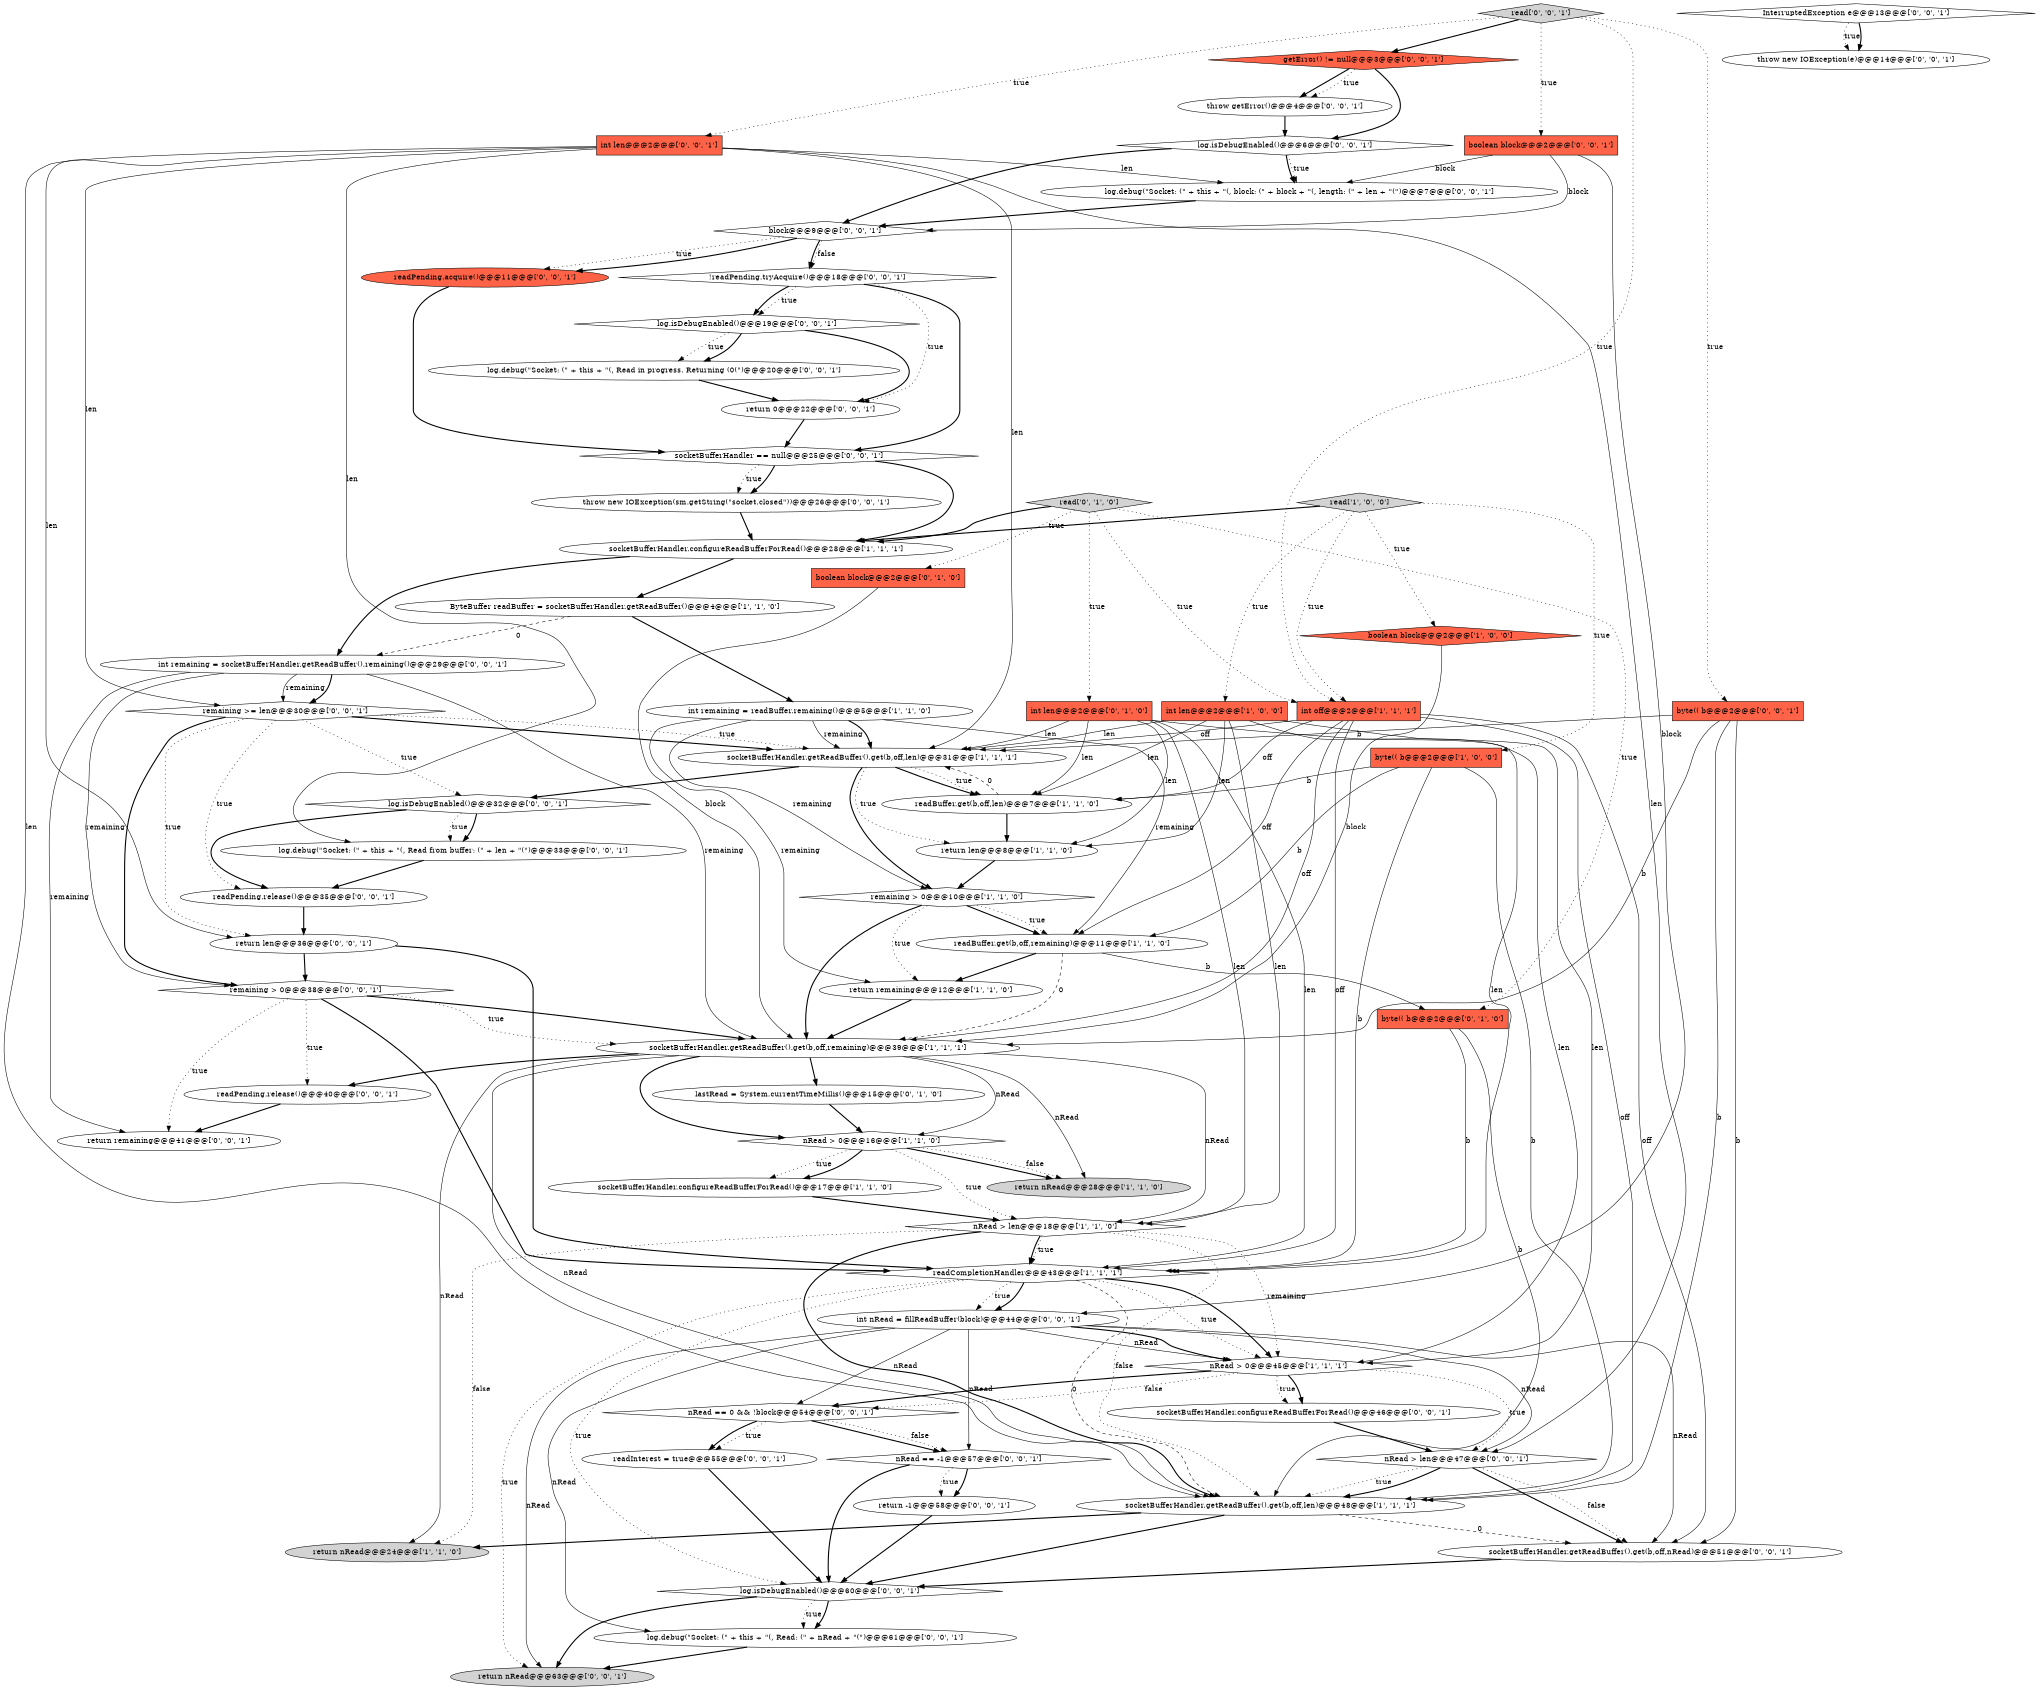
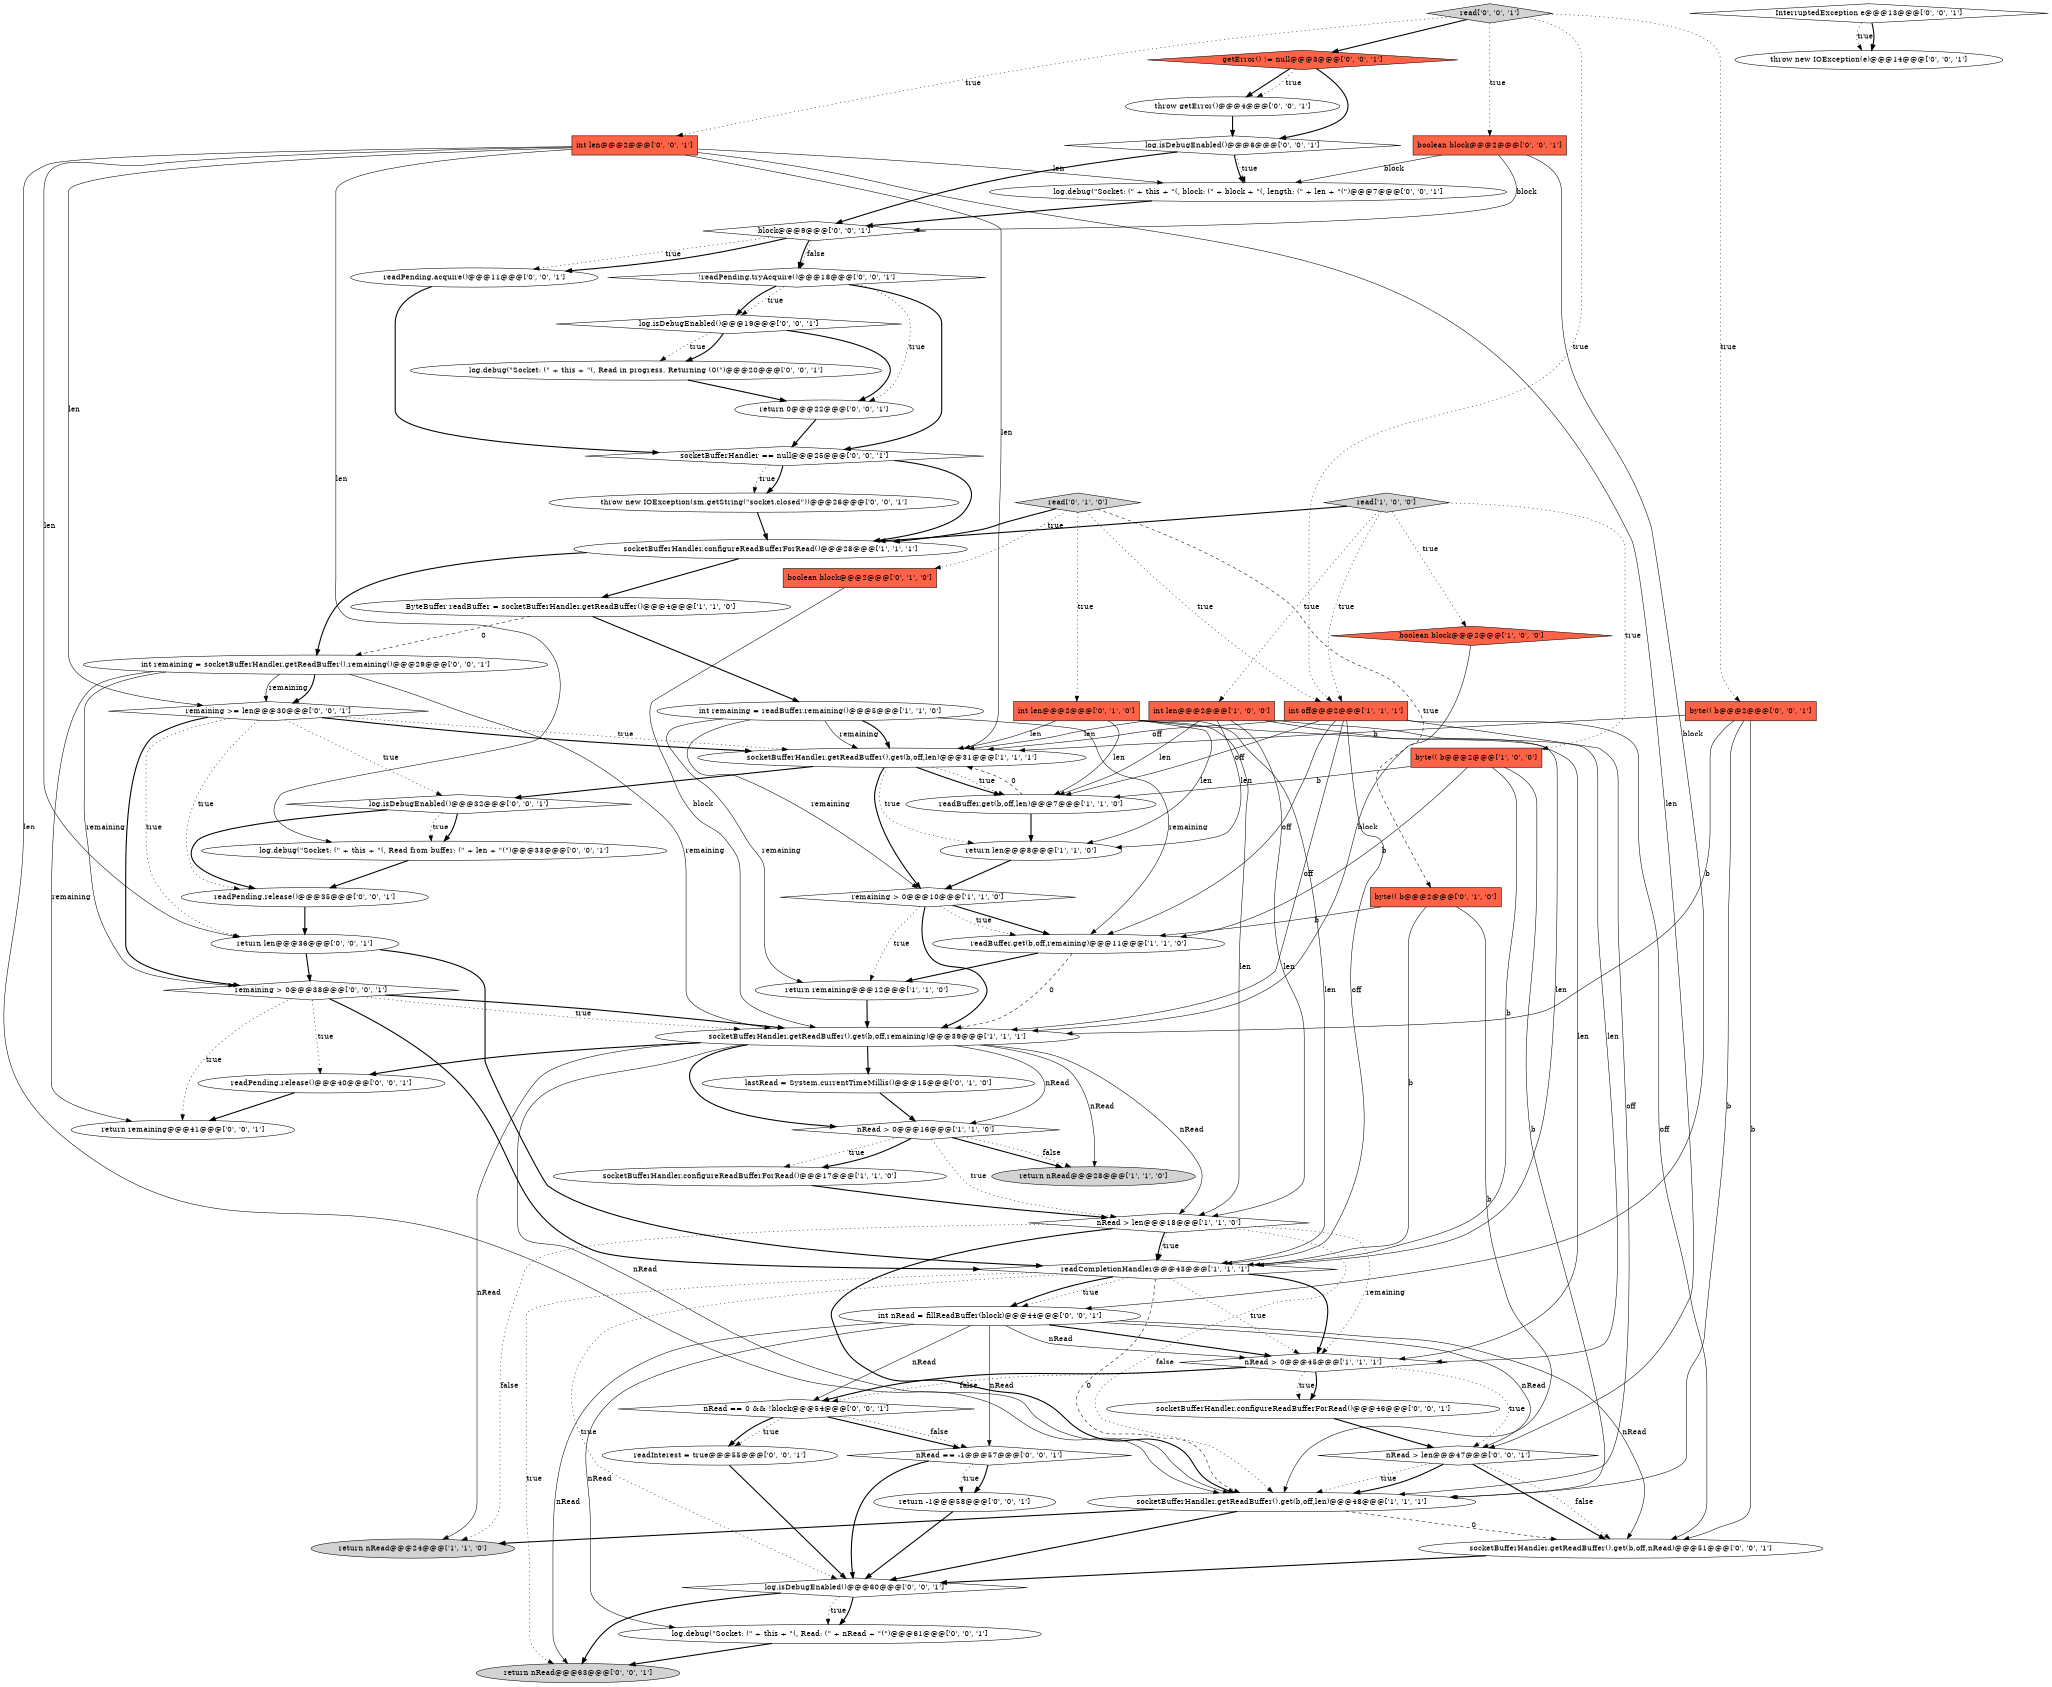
(485, 278) -> (474, 278)
(1572, 611) -> (1348, 660)
(1263, 974) -> (1279, 922)
